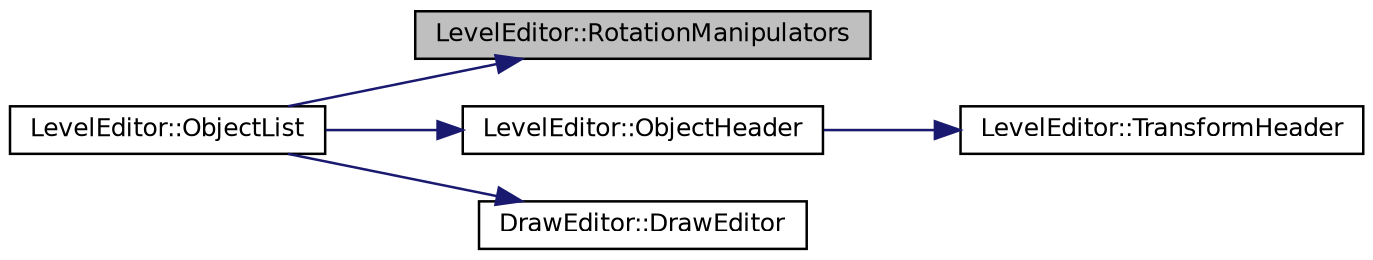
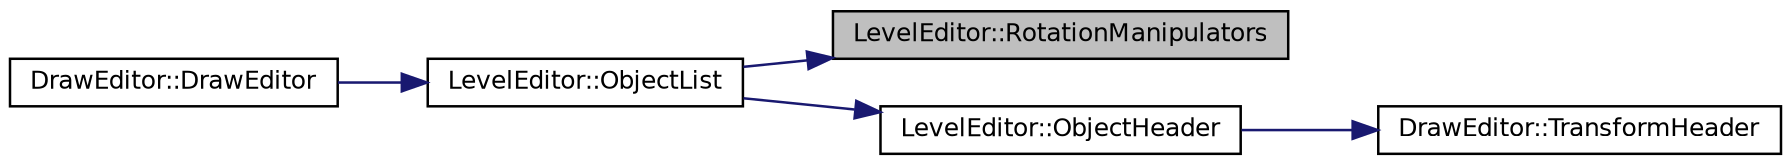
(1162, 130) -> (1580, 130)
(392, 175) -> (370, 83)
